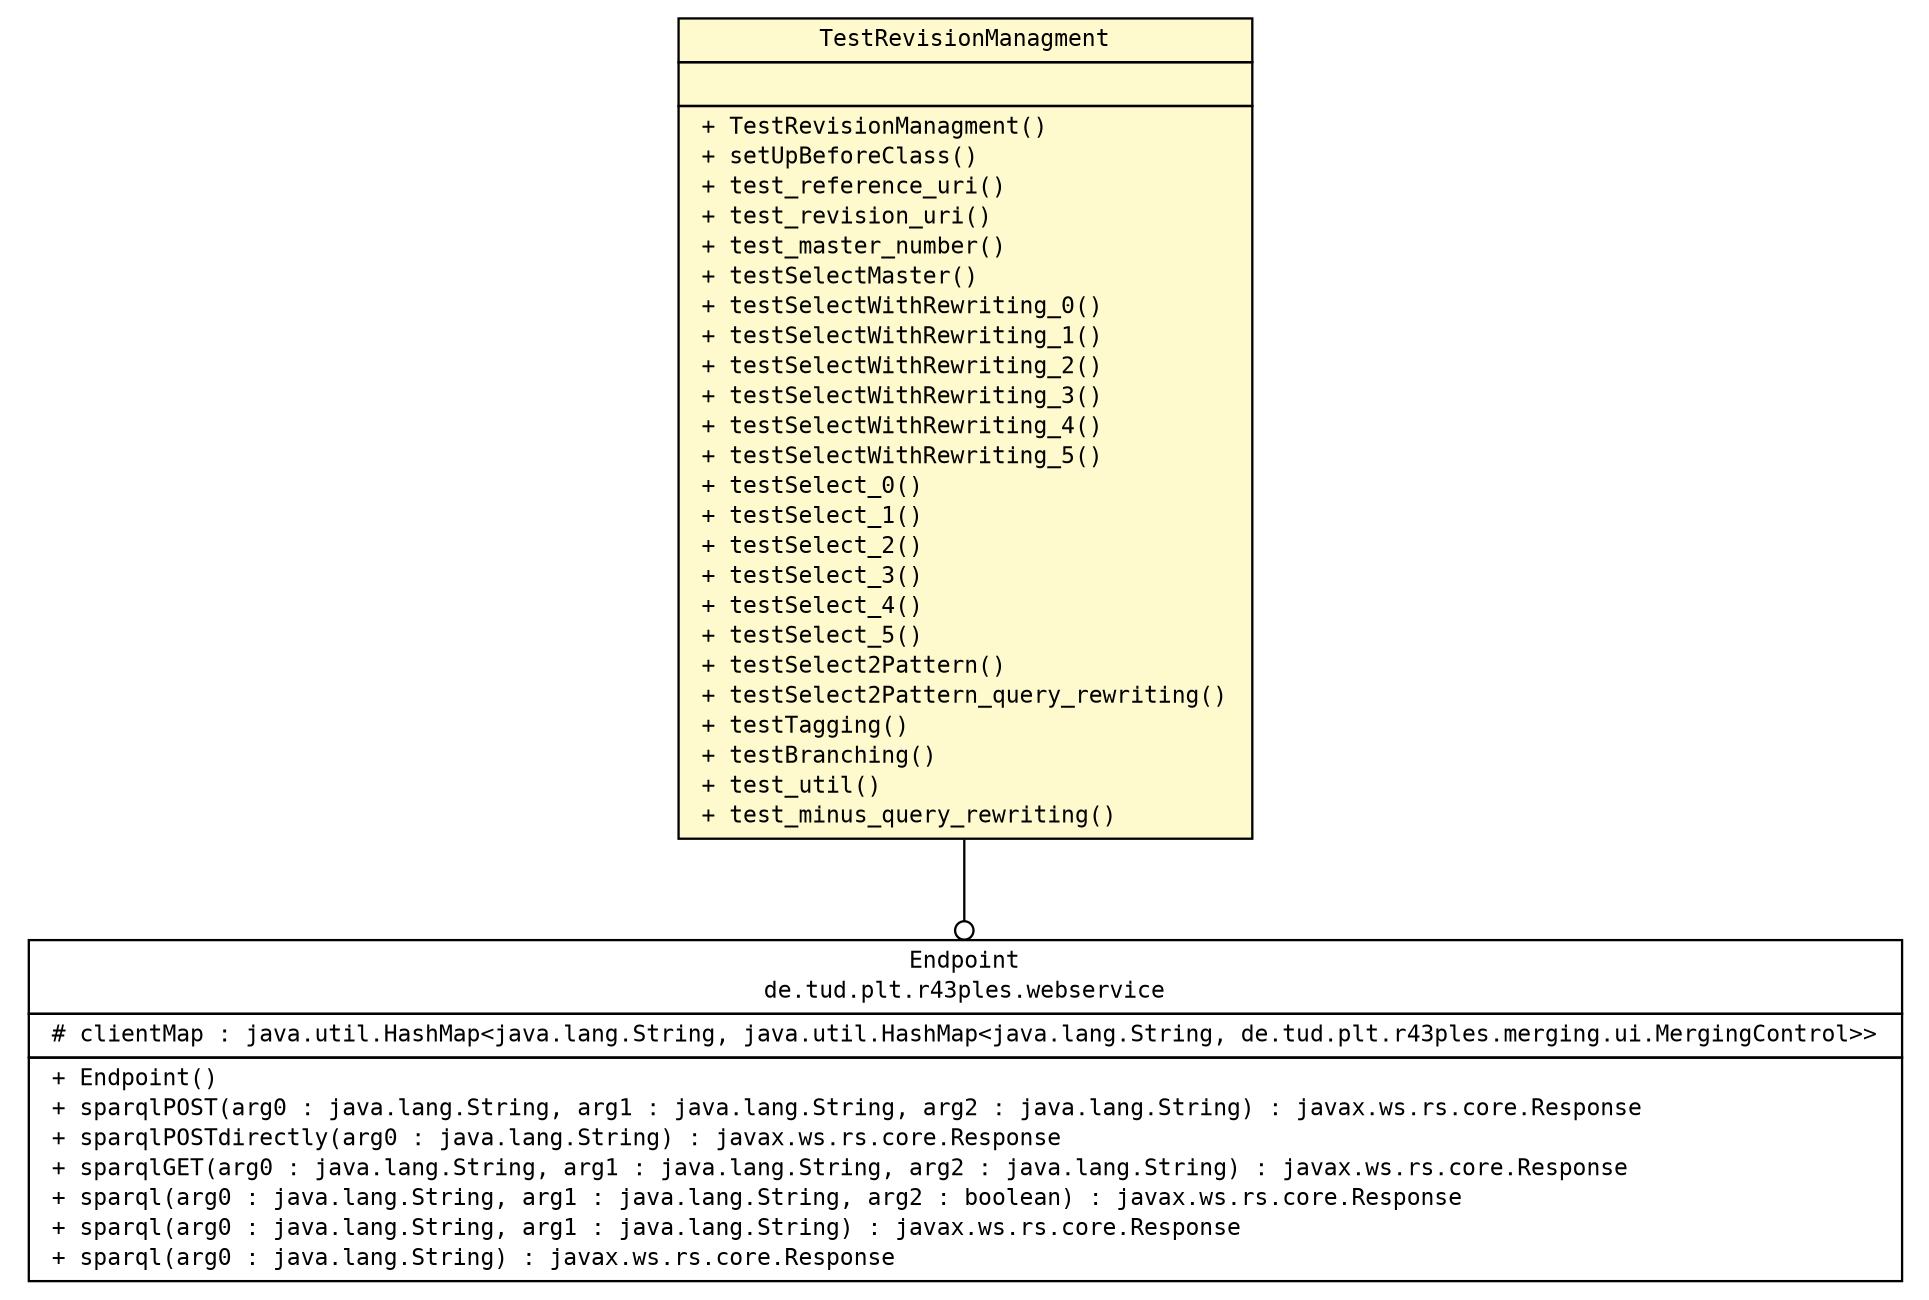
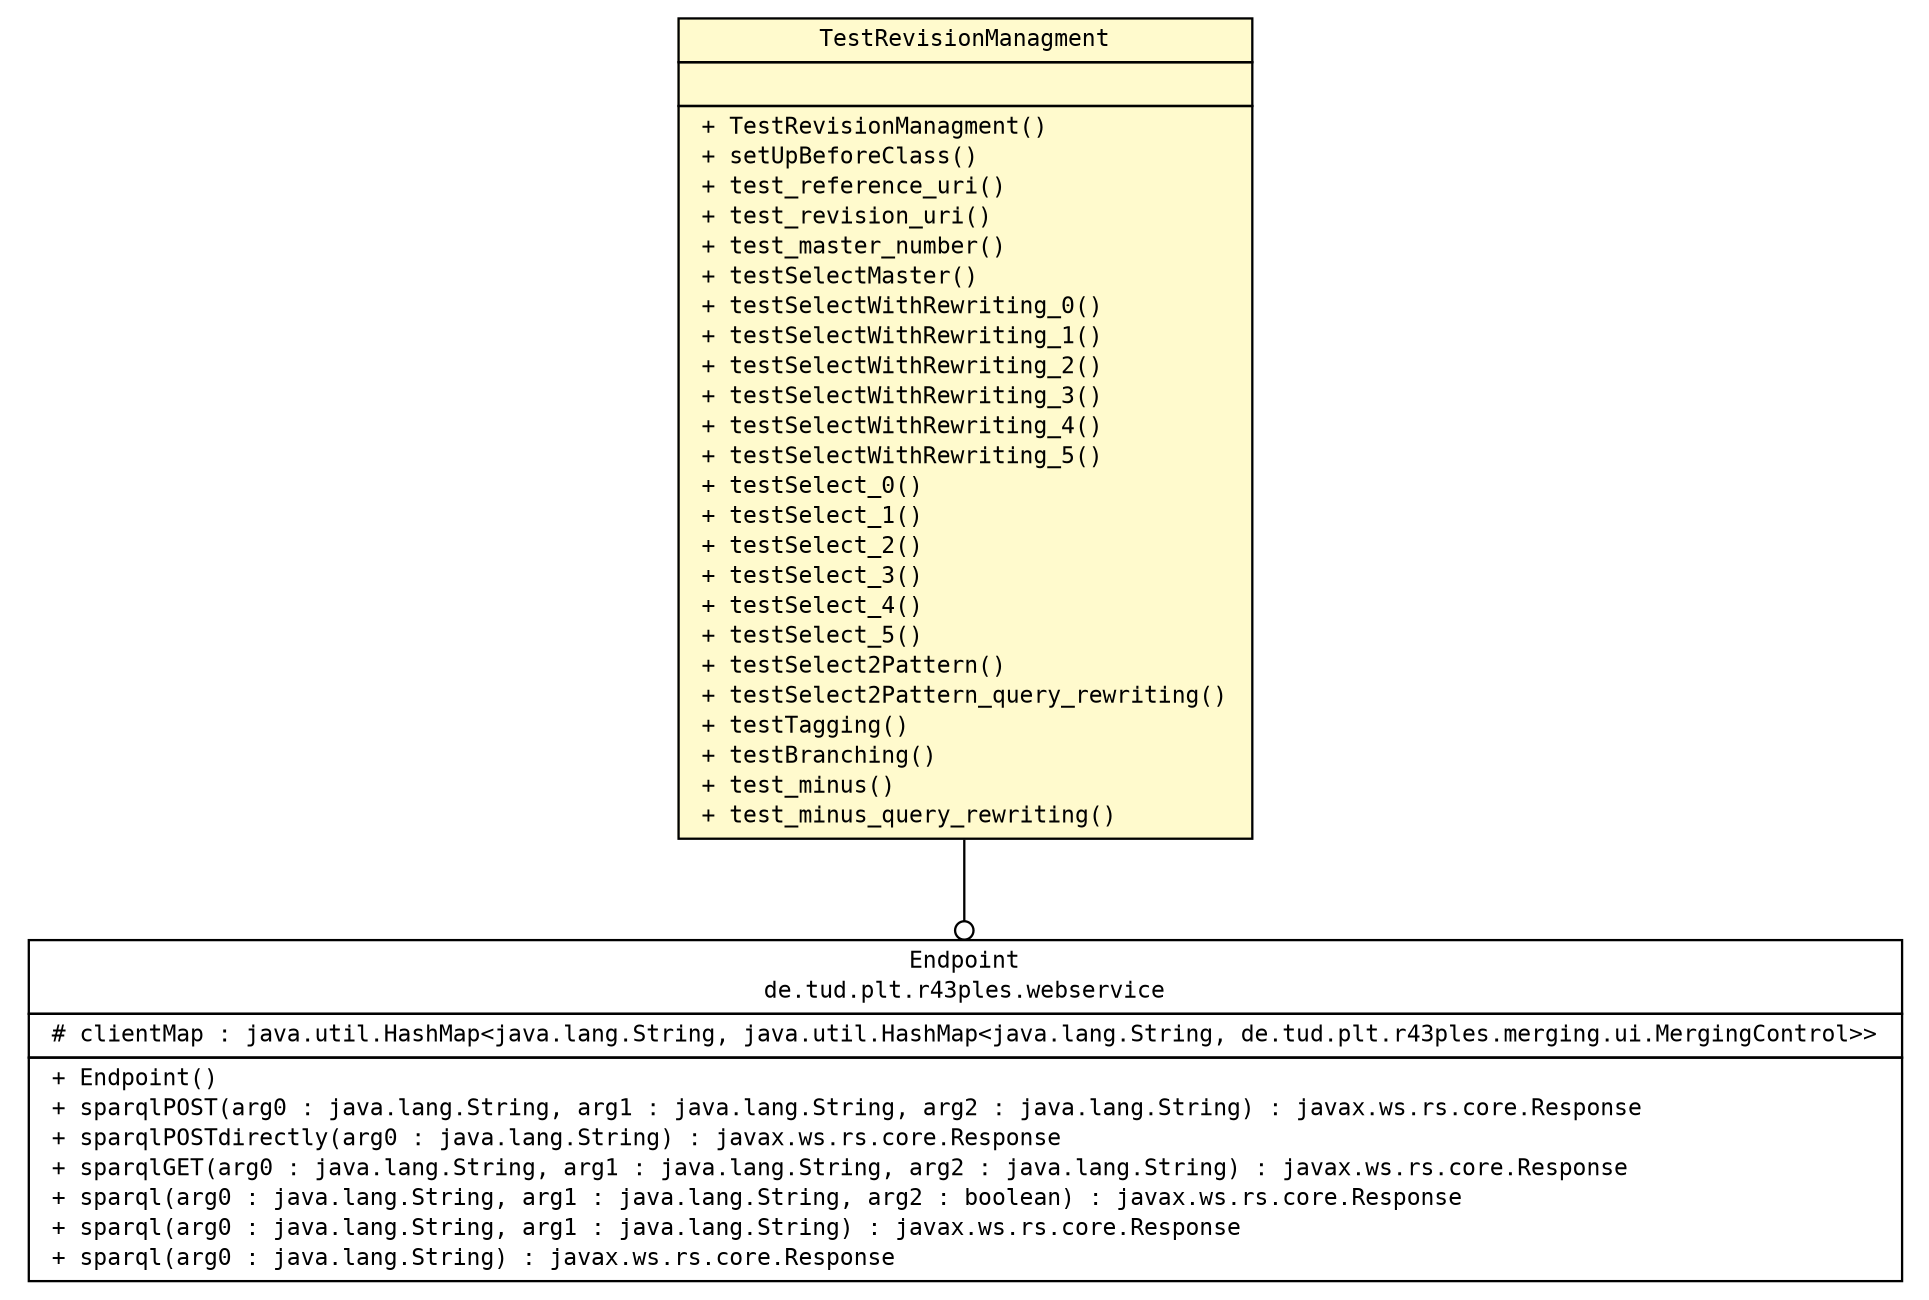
(793, 786) -> (800, 786)
